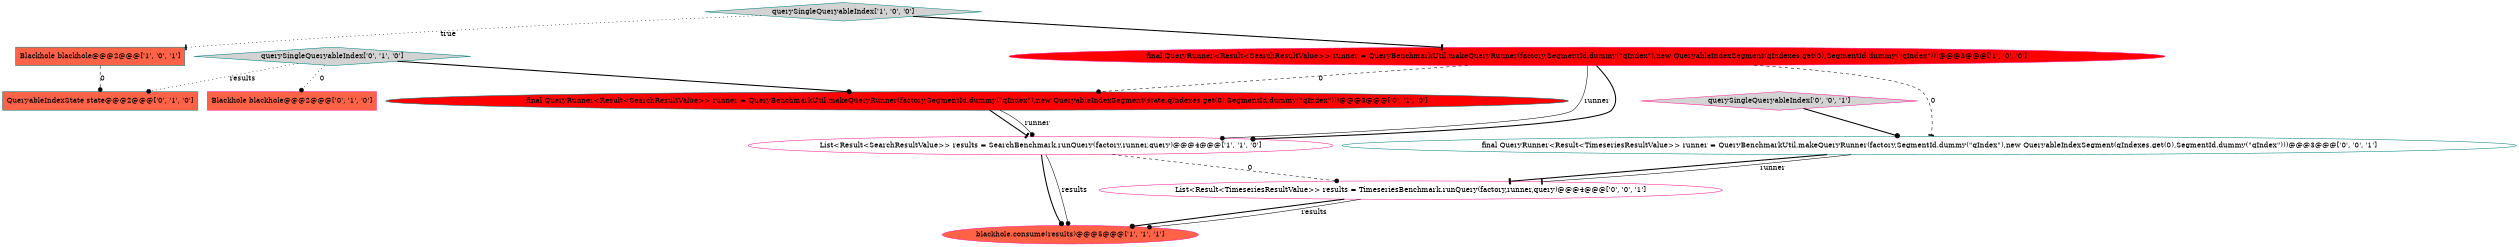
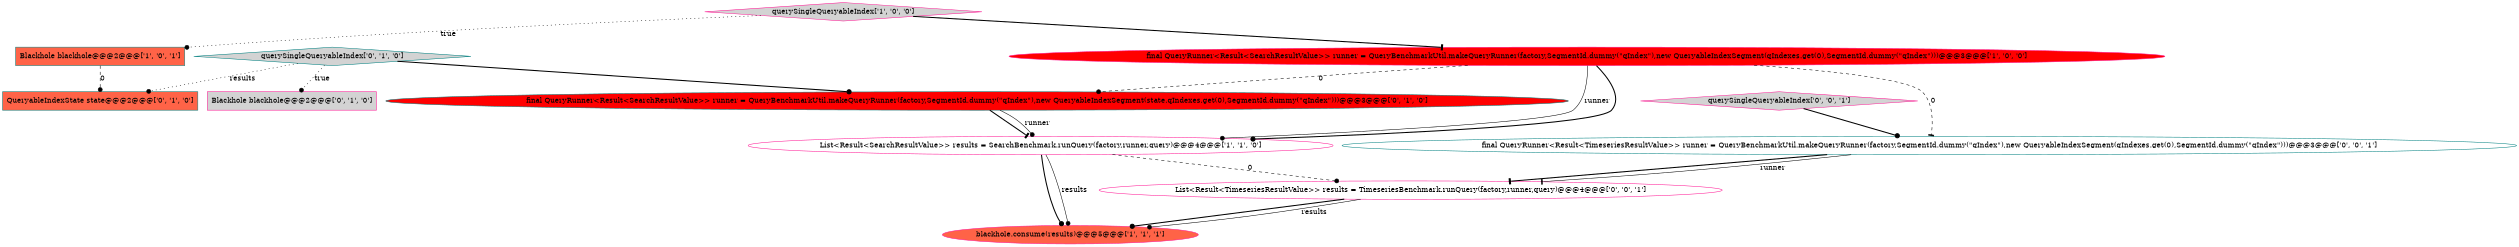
(843, 12) -> (843, 12)
(475, 29) -> (475, 29)
(322, 79) -> (322, 79)
(292, 101) -> (292, 101)
